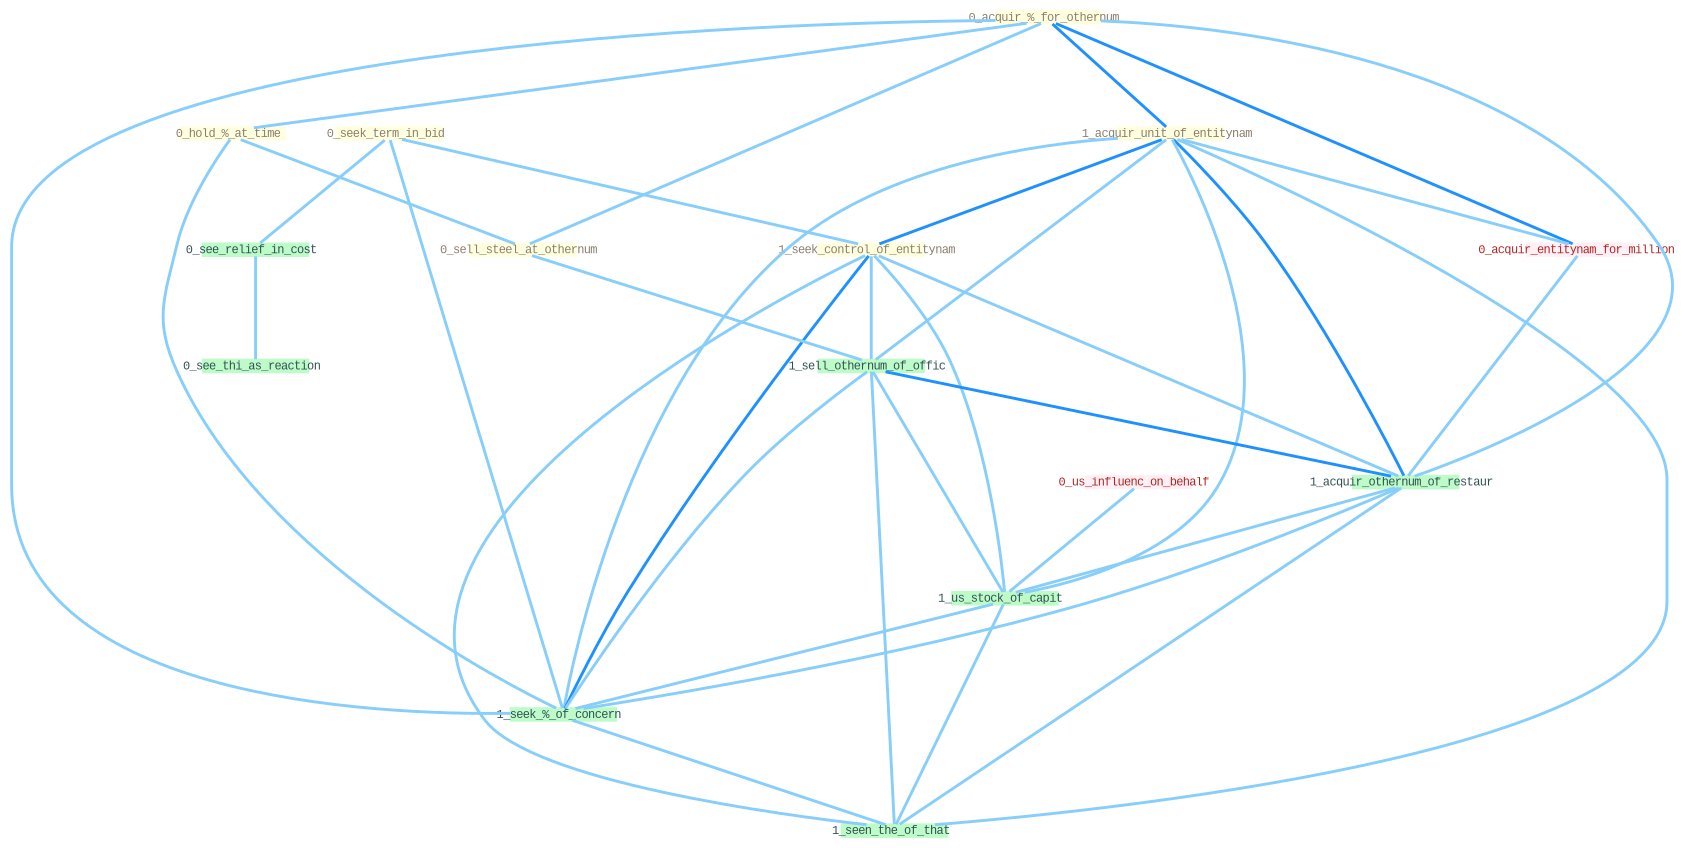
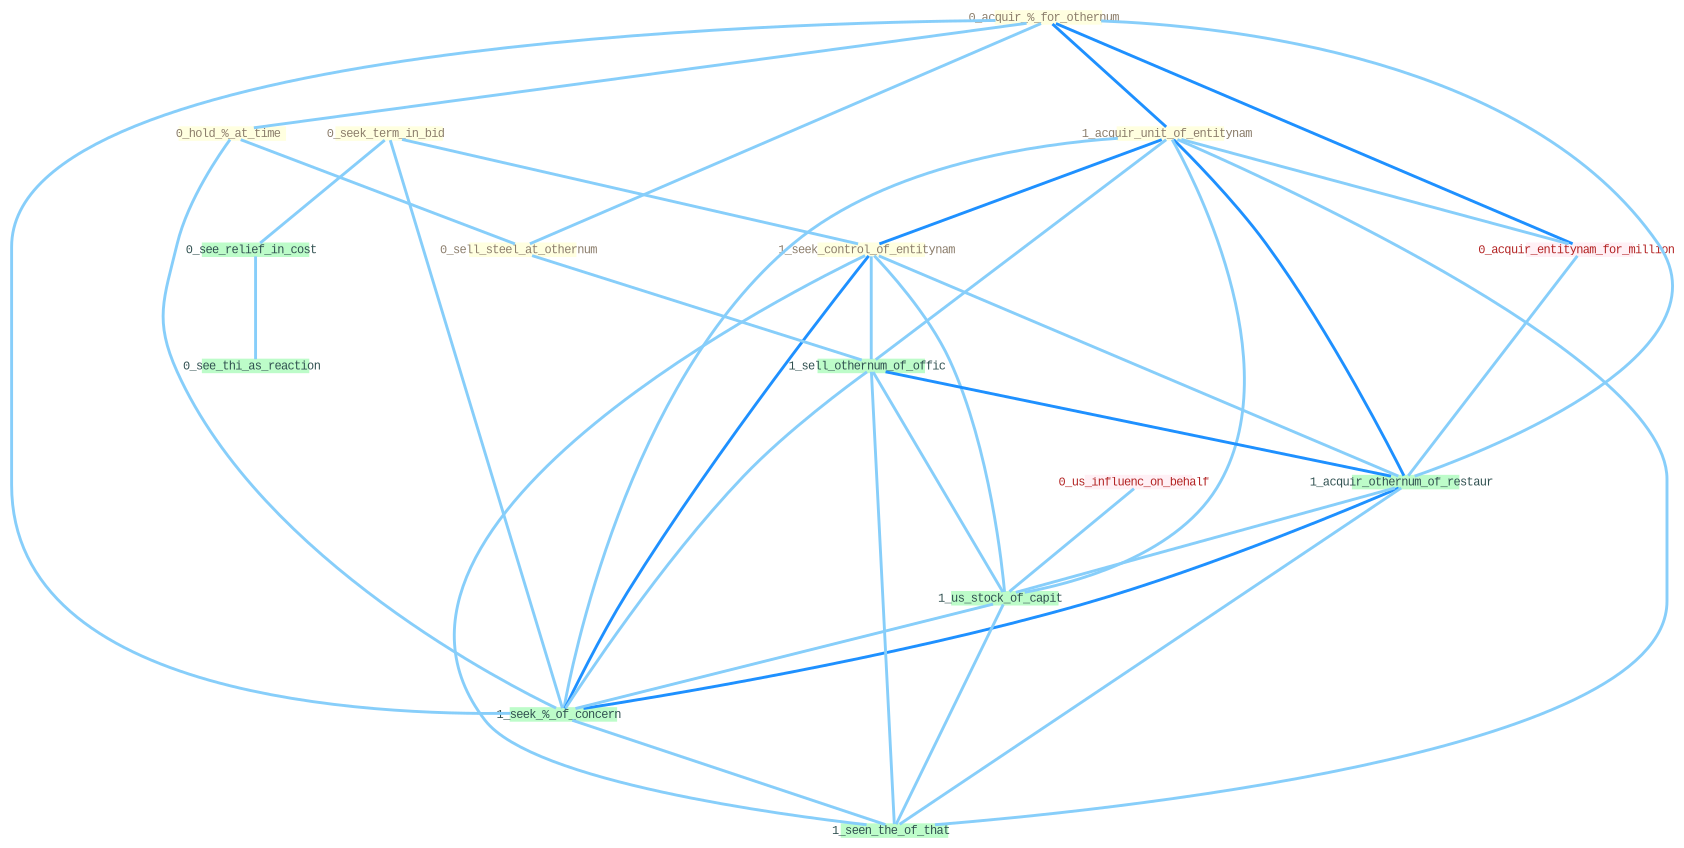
(1019, 621) -> (1019, 621)
